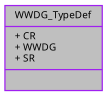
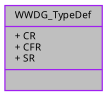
(36, 47) -> (28, 47)
